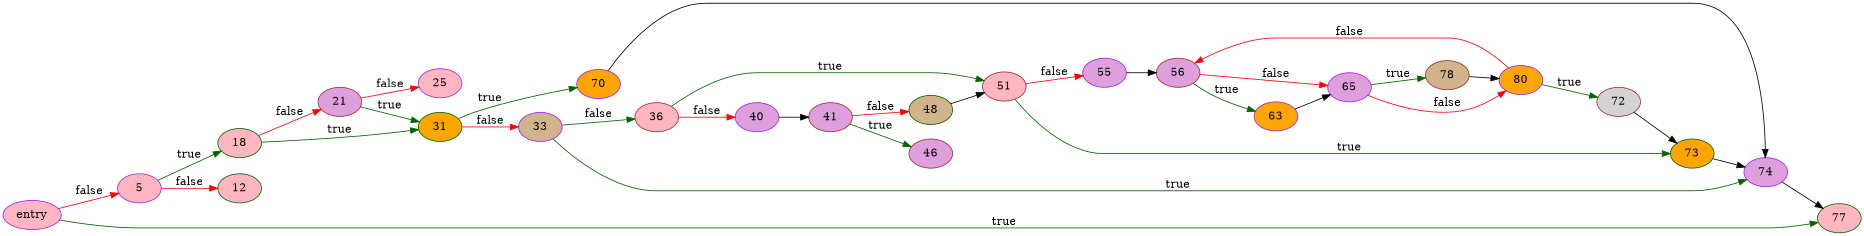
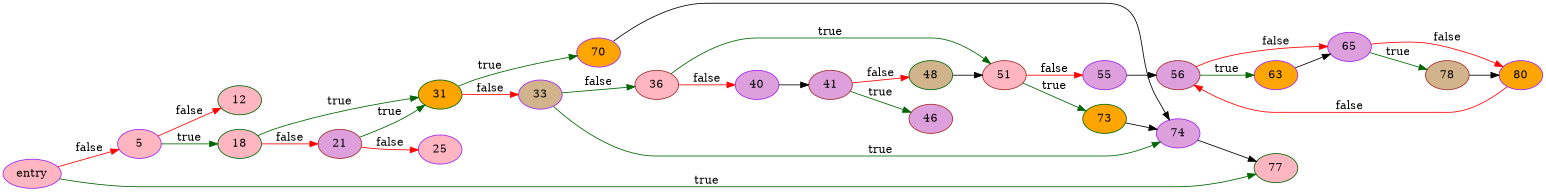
(1619, 102) -> none
